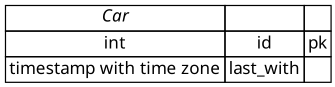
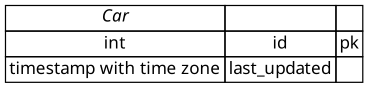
(265, 69) -> (280, 69)
